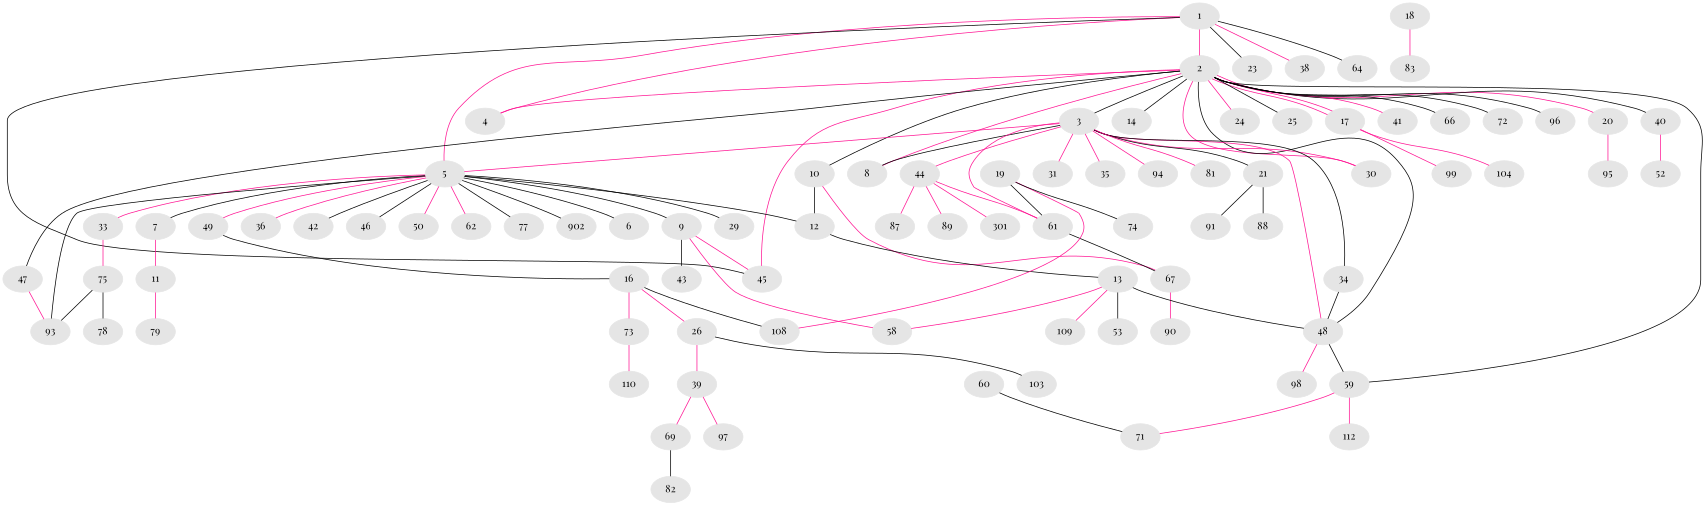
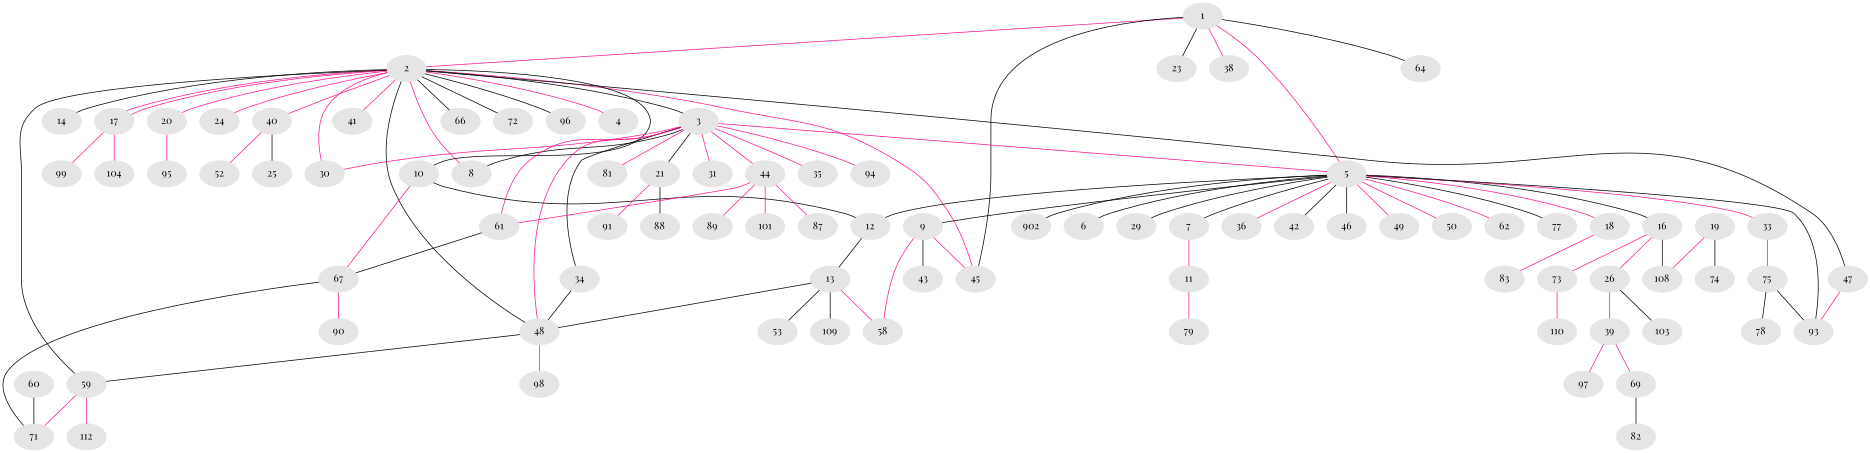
(838, 47) -> none
(1246, 95) -> (272, 148)
(1430, 95) -> (326, 99)
none -> (1482, 190)
(1026, 200) -> none
(1237, 200) -> (638, 196)
(1000, 226) -> (765, 226)
(415, 271) -> (1537, 192)
(1092, 305) -> (830, 305)
none -> (128, 317)
